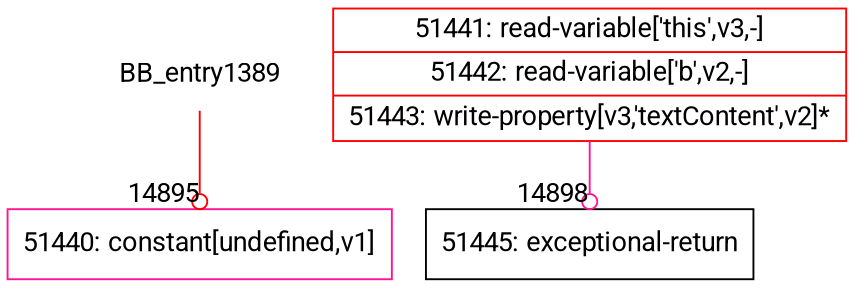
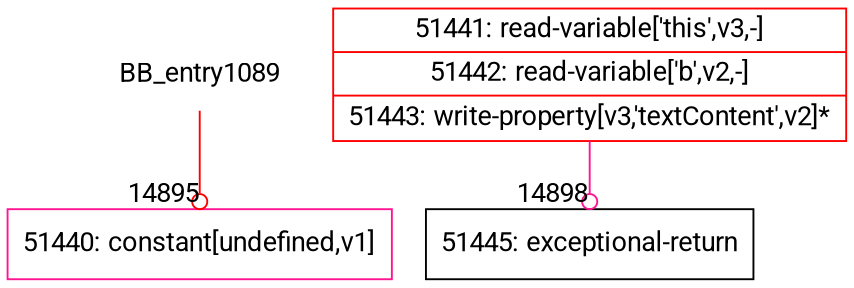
(200, 75) -> (200, 75)
